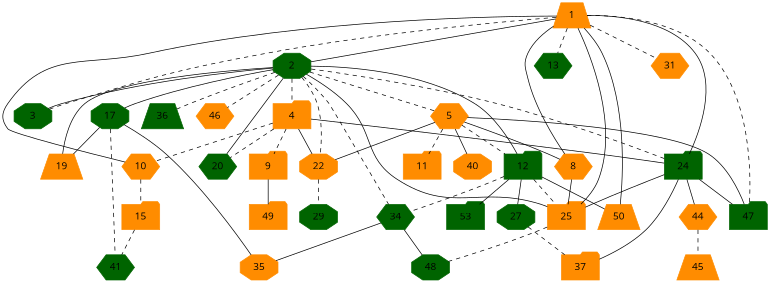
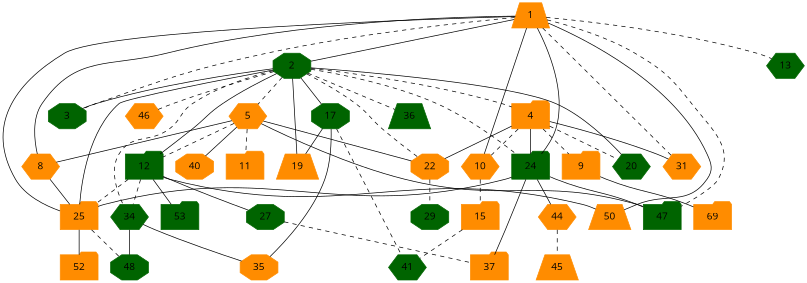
none -> (613, 139)
(268, 217) -> (713, 217)
none -> (79, 267)
